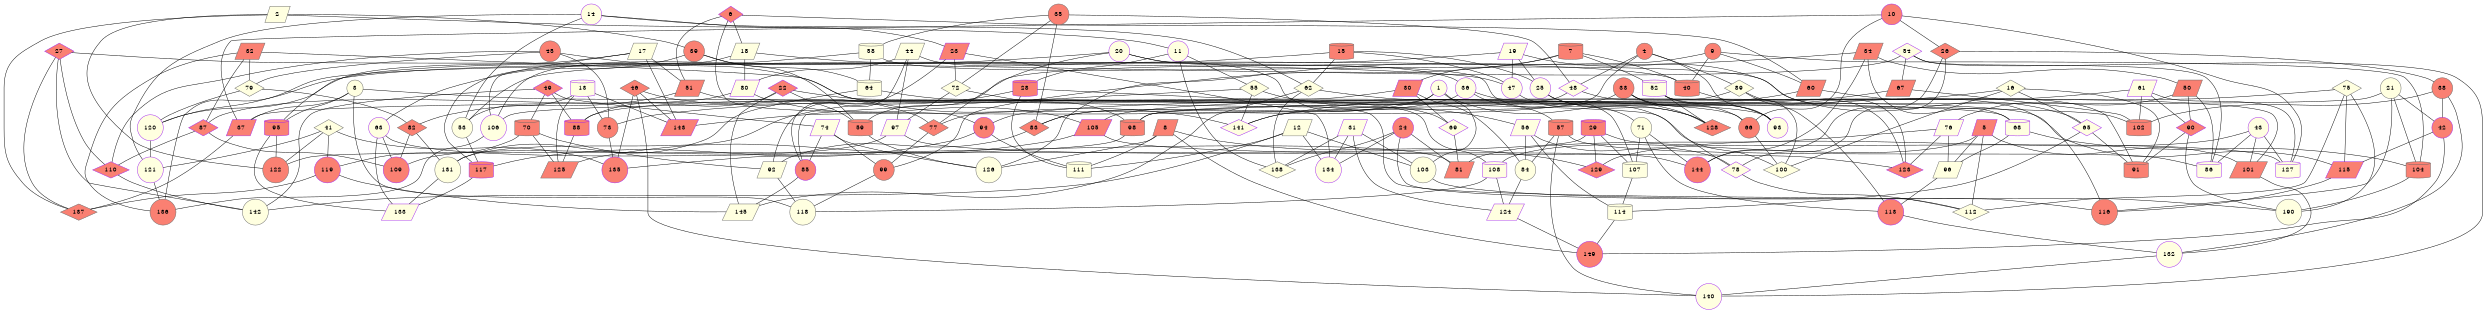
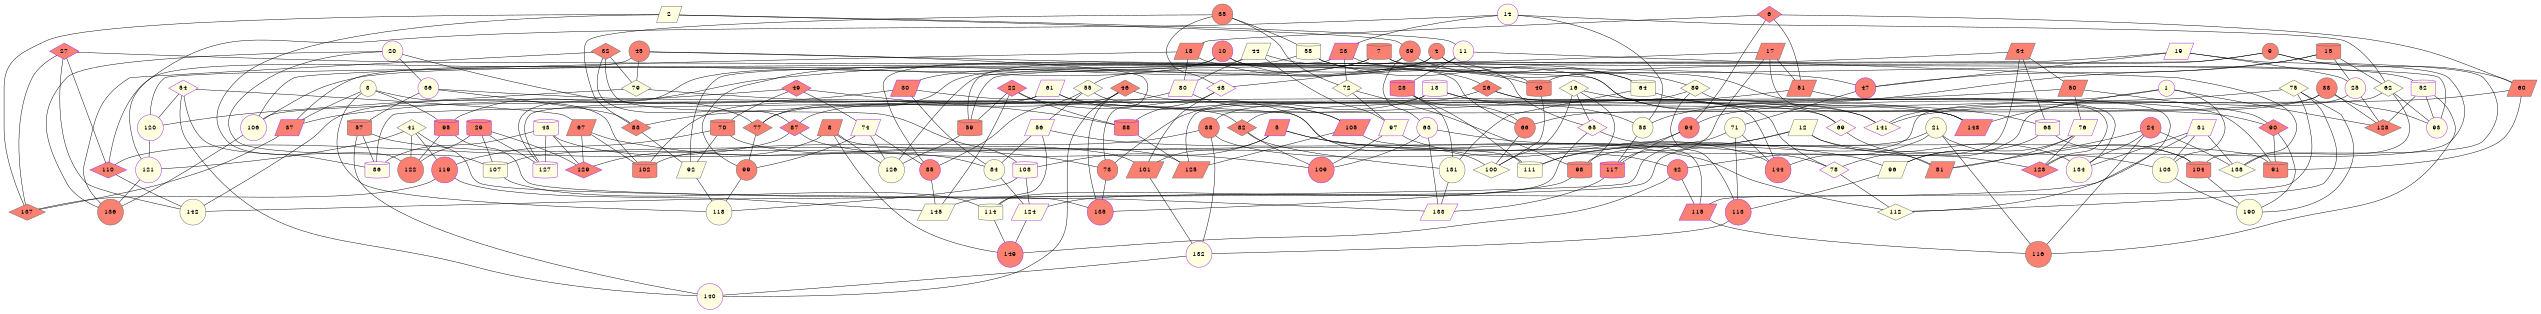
(250, 51) -> (606, 51)
(642, 51) -> (1770, 51)
(745, 51) -> (1189, 51)
(1512, 88) -> (1865, 88)
(2258, 128) -> (546, 128)
none -> (582, 149)
